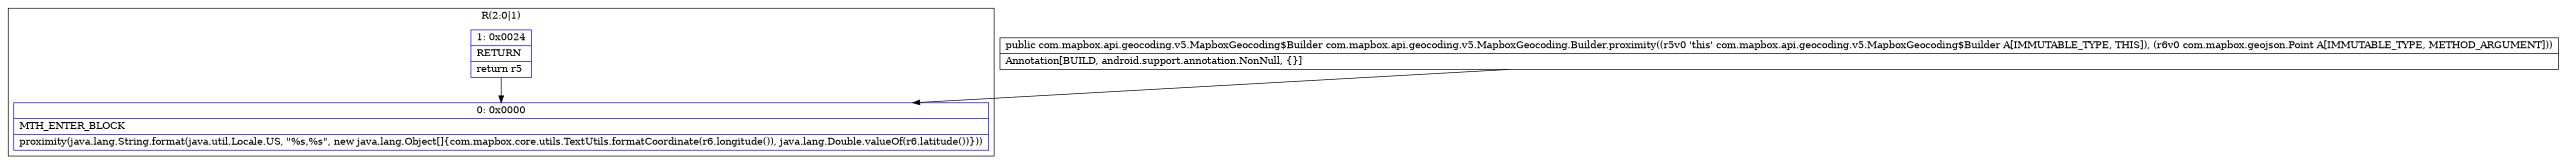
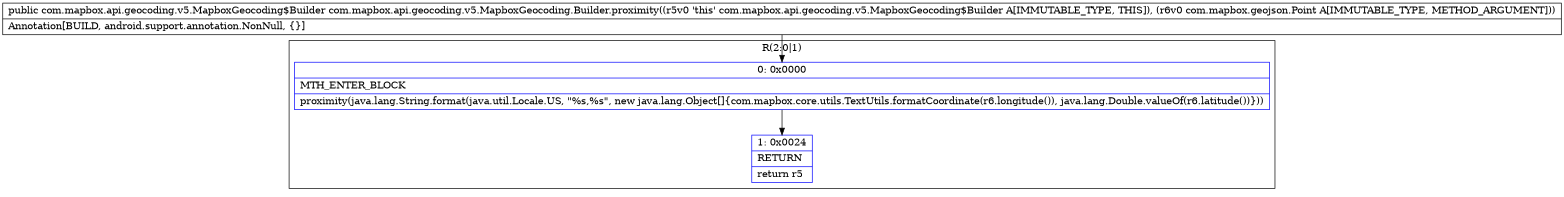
(501, 87) -> (782, 119)
